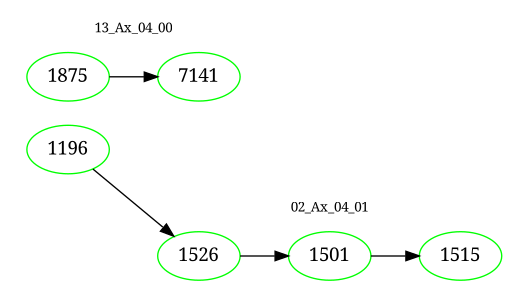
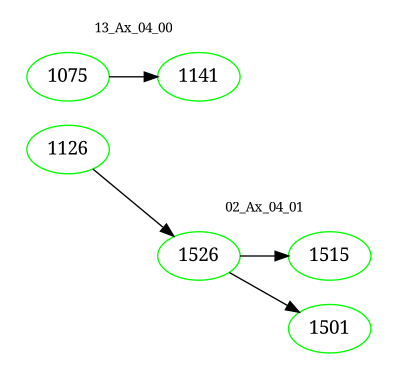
(68, 77) -> (68, 77)
(199, 77) -> (199, 77)
(68, 150) -> (68, 150)
(388, 256) -> (257, 256)
